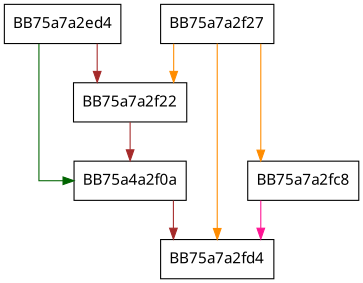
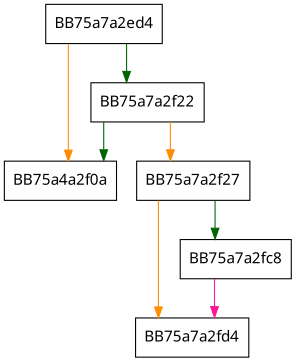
(97, 58) -> (127, 58)
(174, 58) -> (170, 136)
(261, 97) -> (215, 214)
(39, 124) -> (68, 97)
(130, 136) -> (104, 136)
(173, 214) -> none
